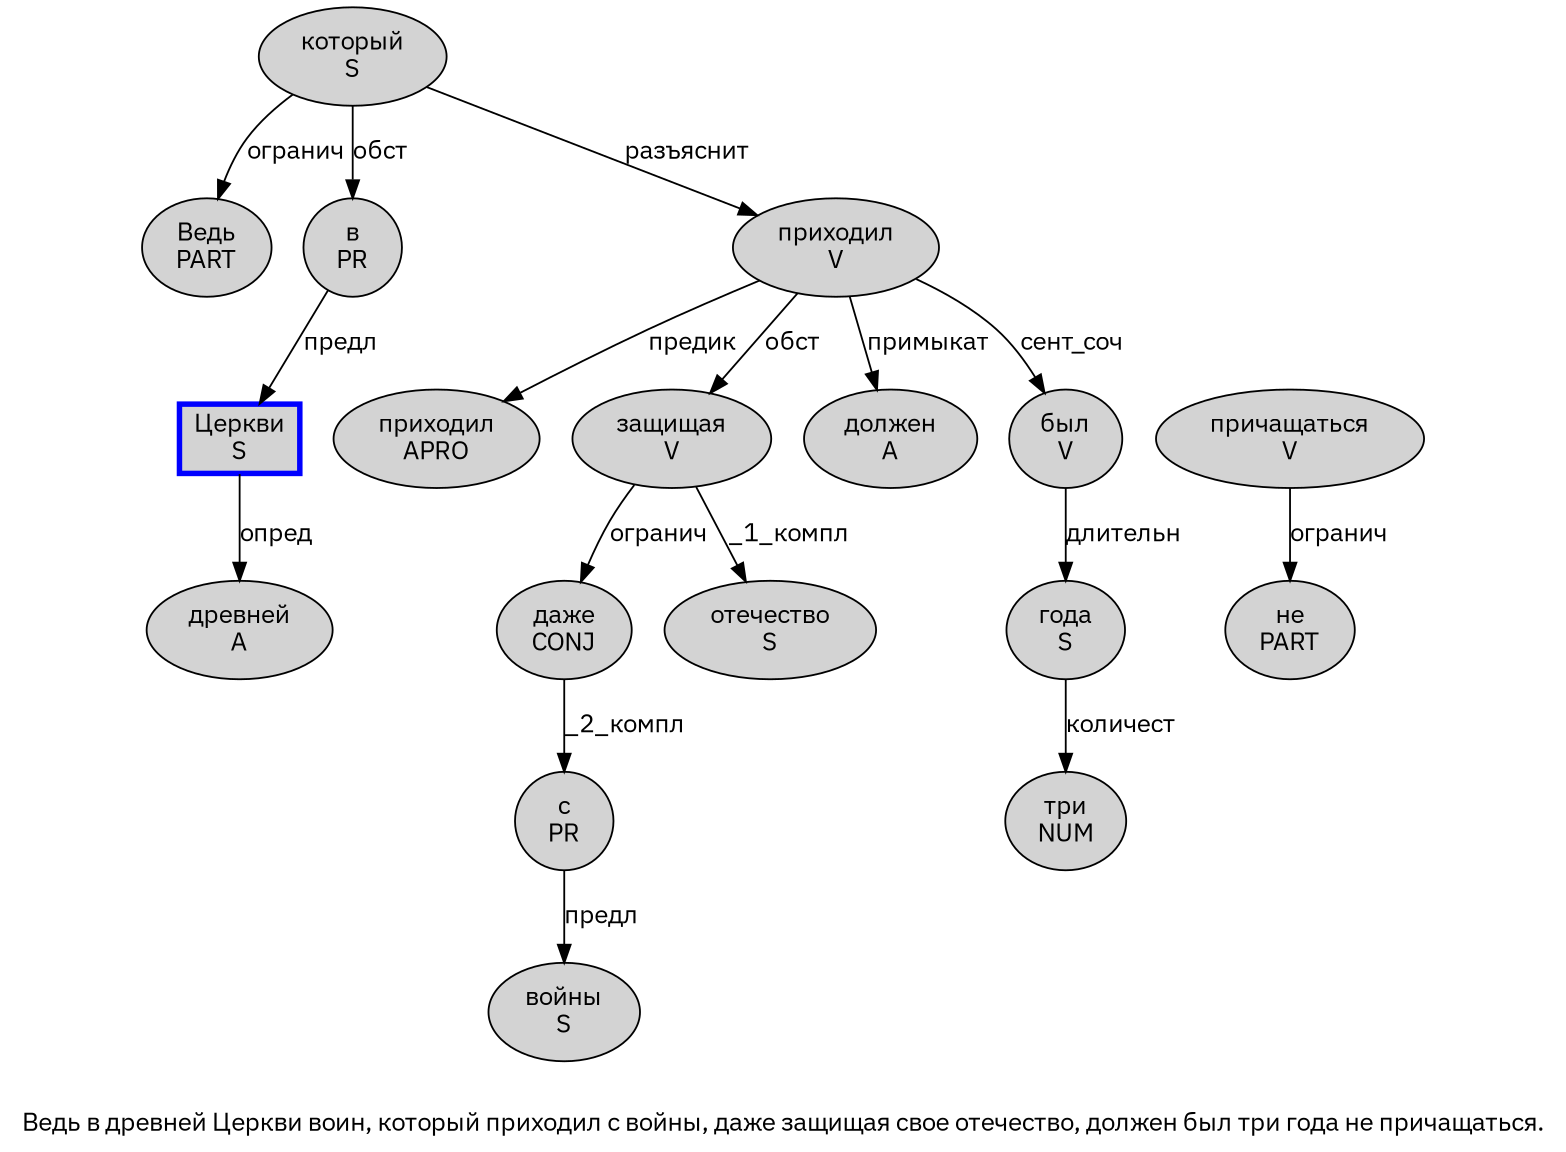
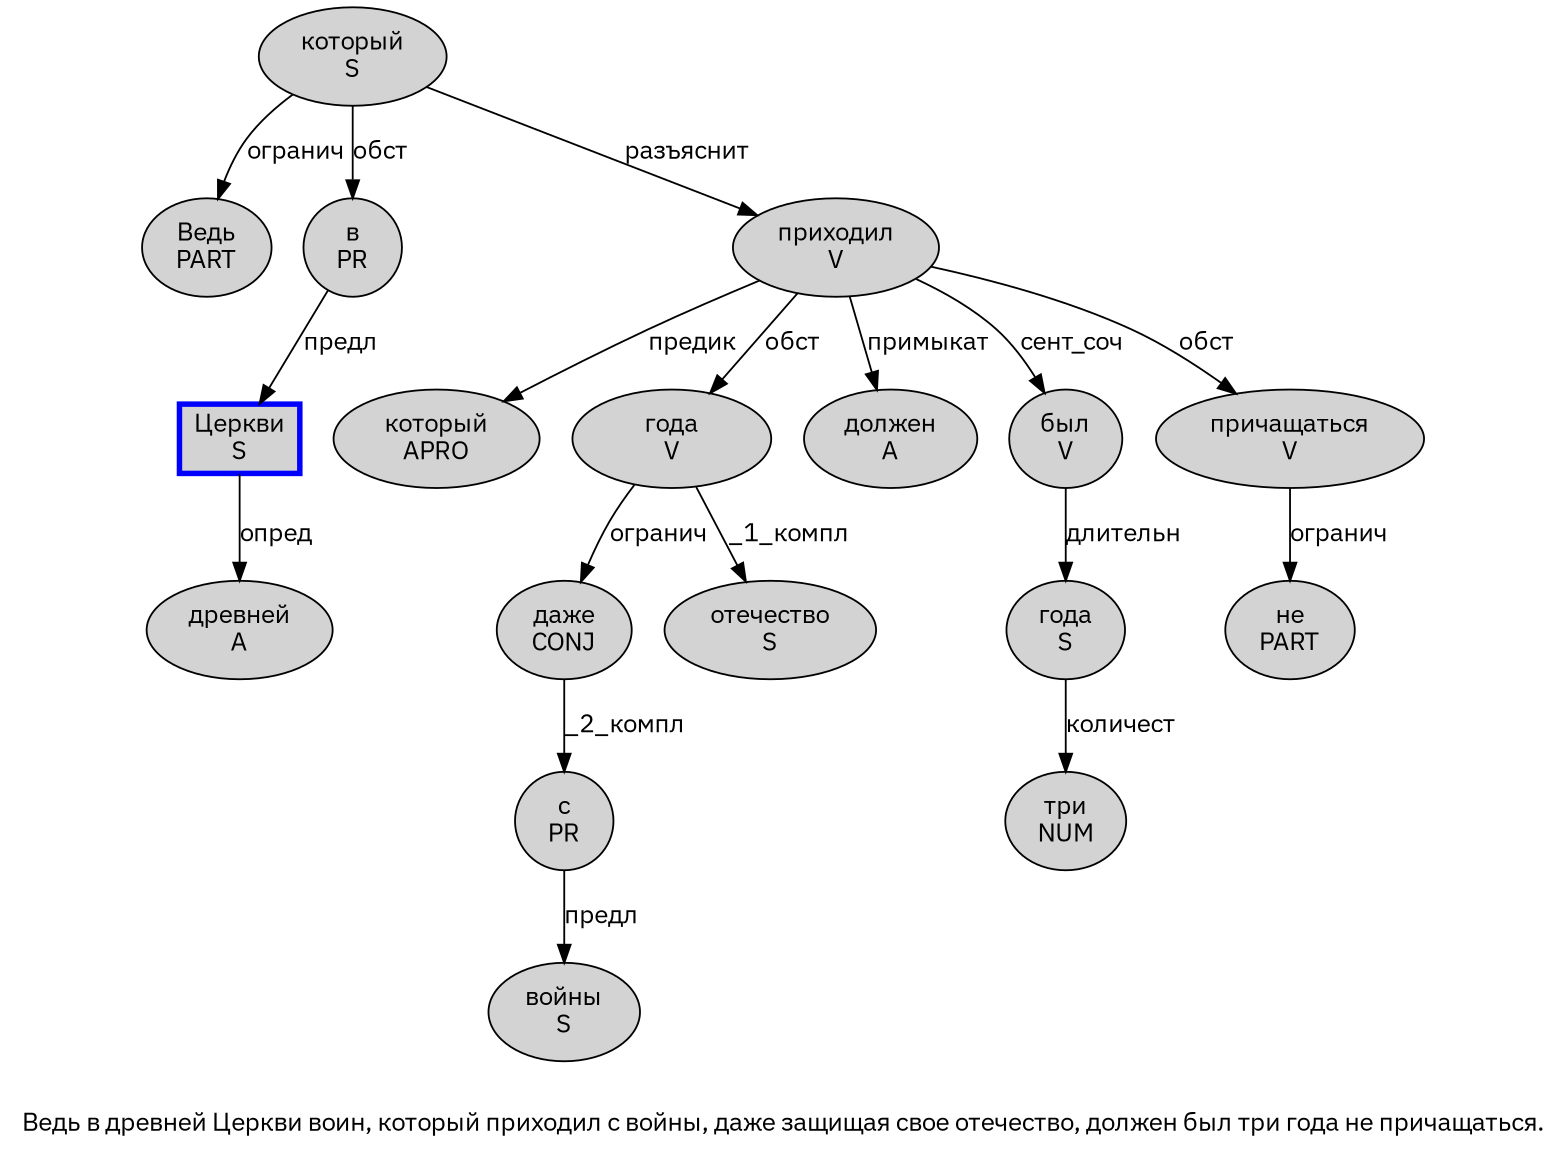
none -> (1083, 309)
(437, 439) -> (437, 439)
(672, 439) -> (672, 439)
